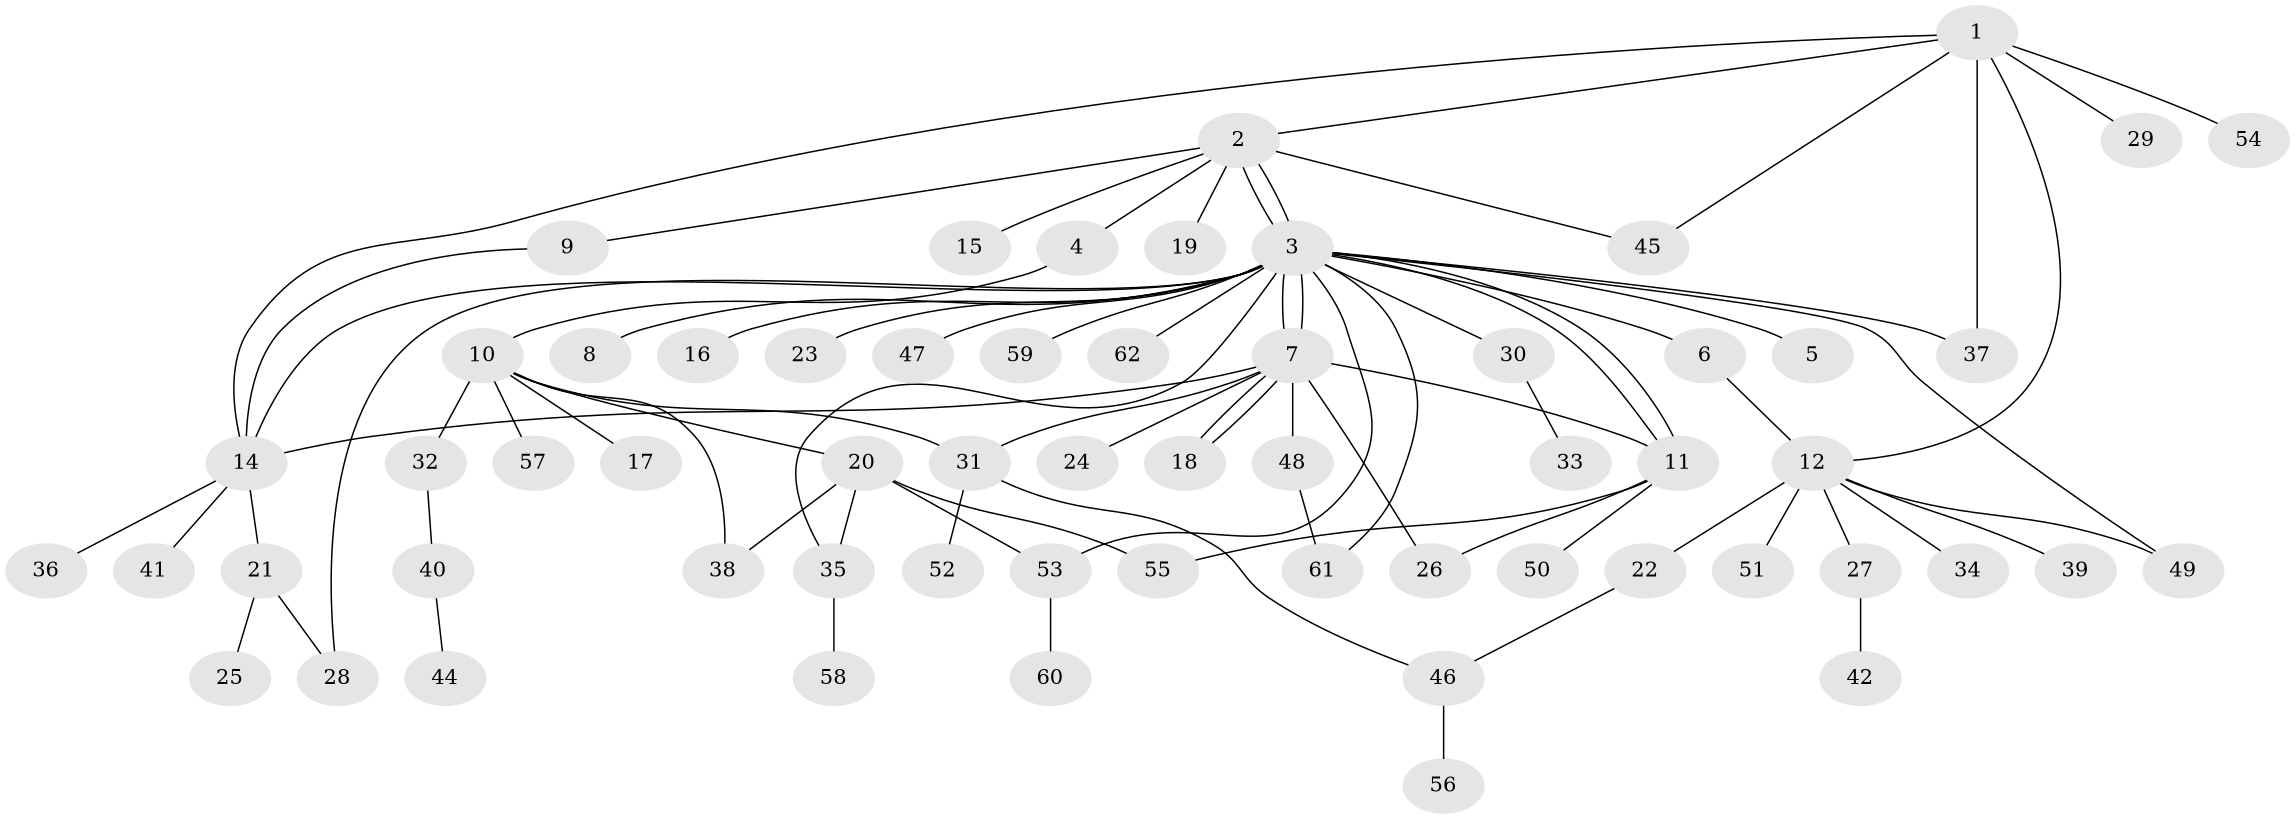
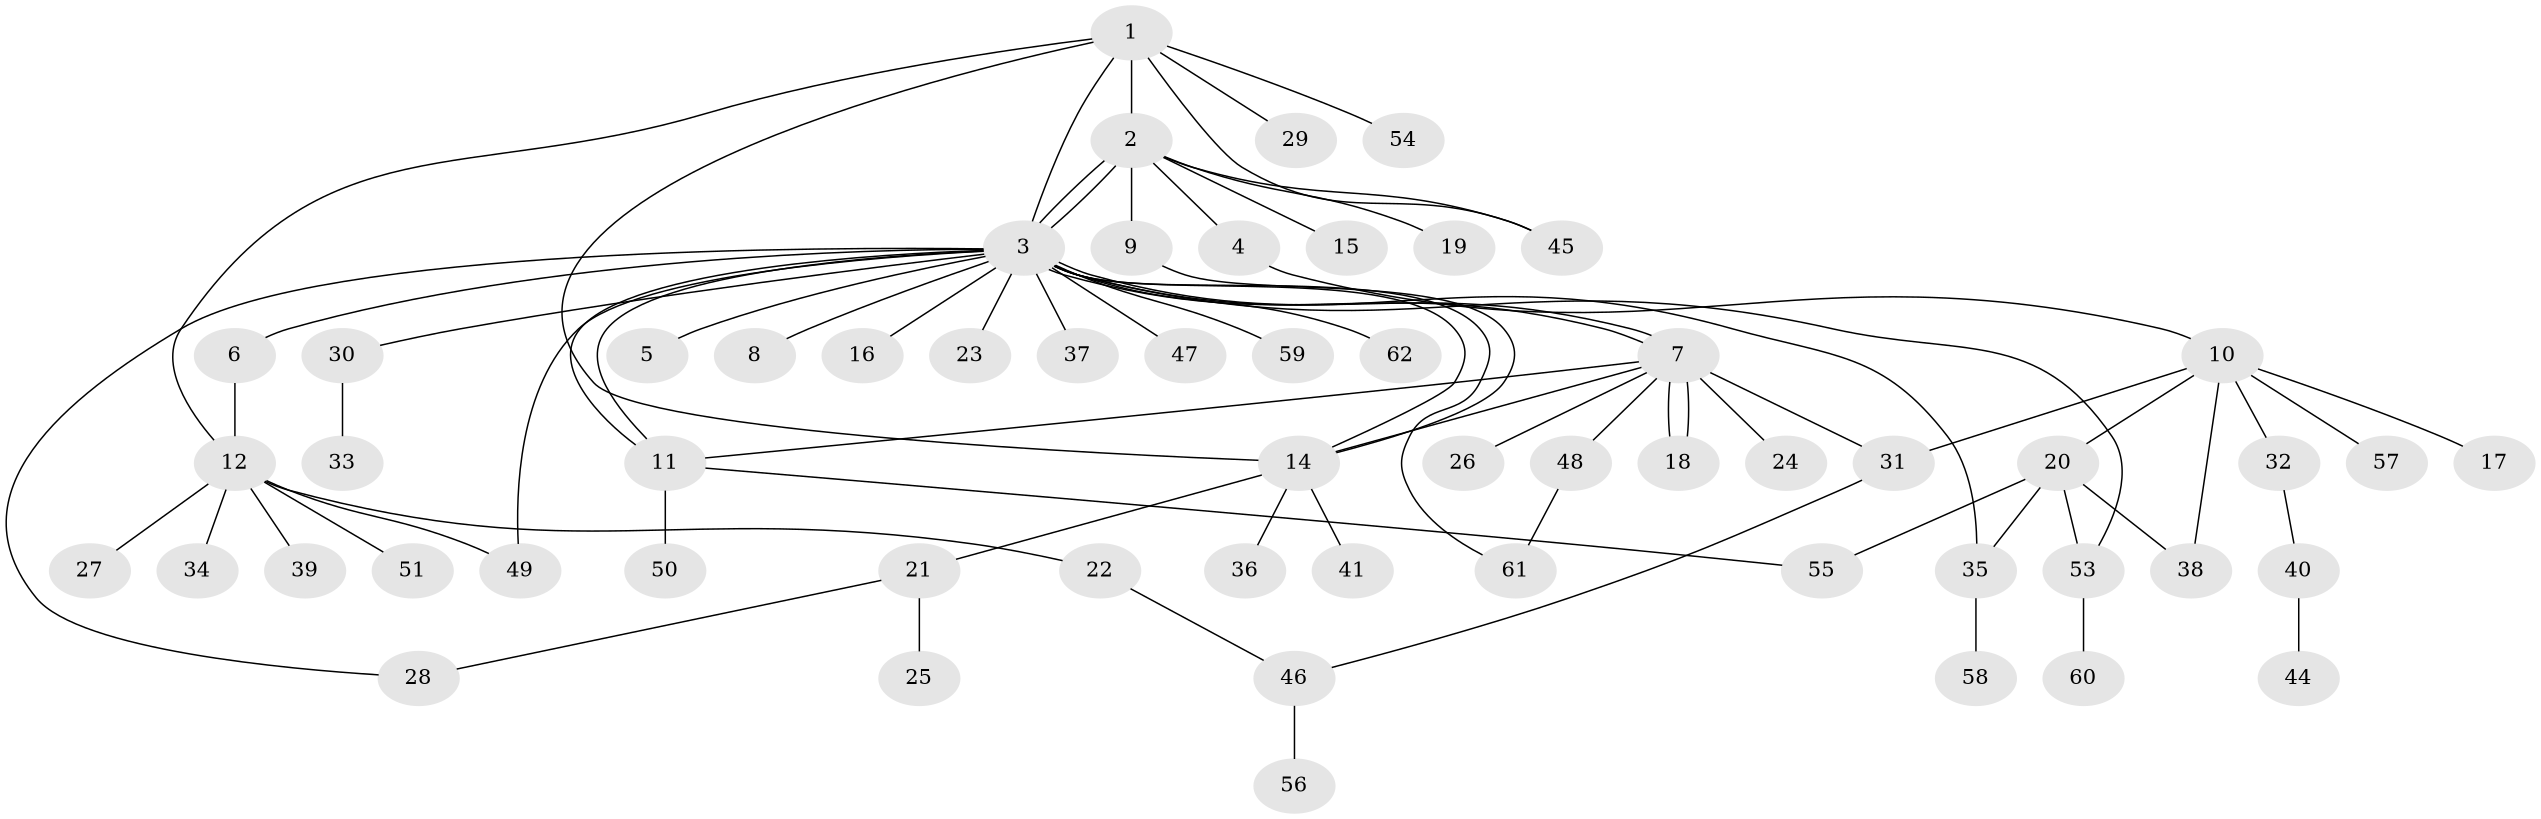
(1977, 194) -> (1067, 136)
(1550, 519) -> none
(943, 571) -> none
(1861, 678) -> none
